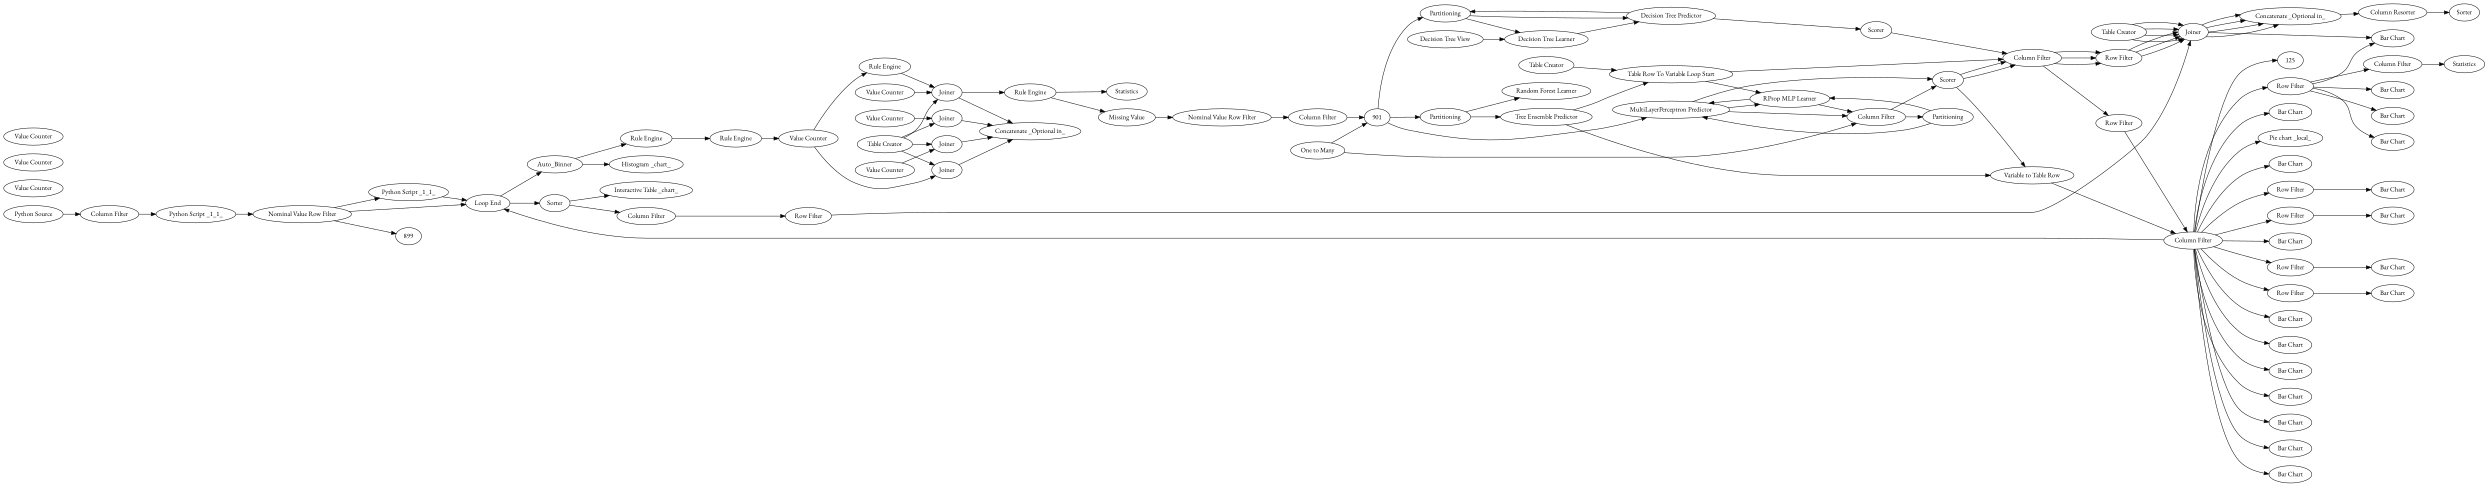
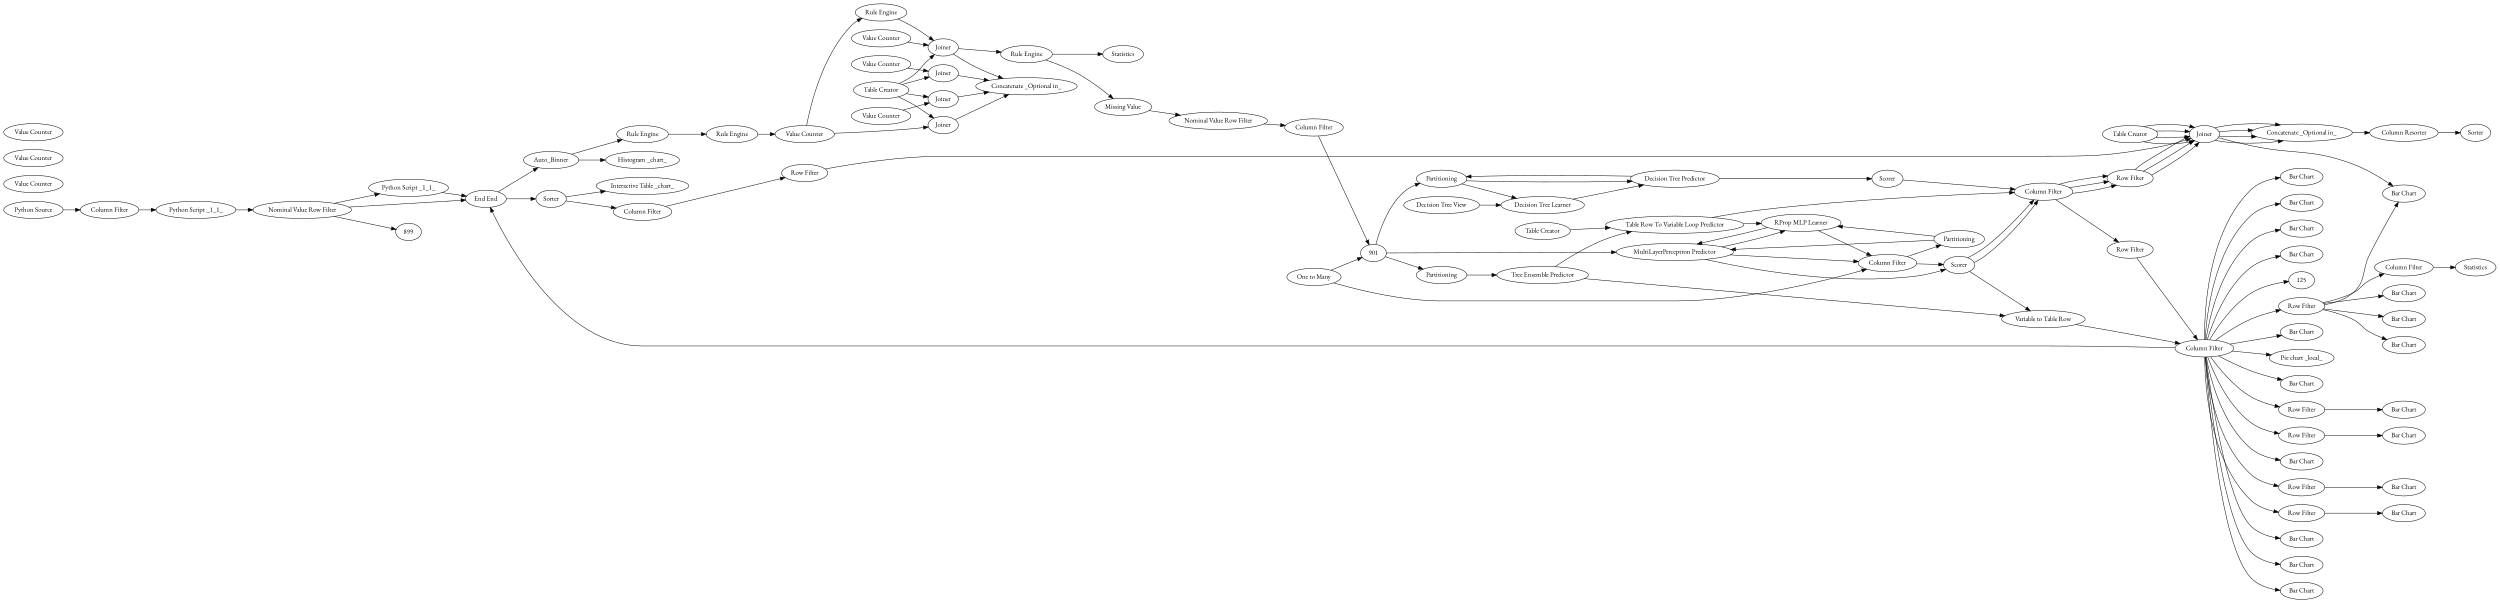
(1671, 74) -> (1675, 225)
(1546, 91) -> none
(488, 203) -> (486, 199)
